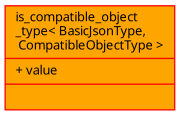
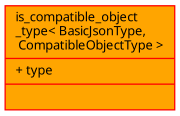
(37, 71) -> (35, 71)
